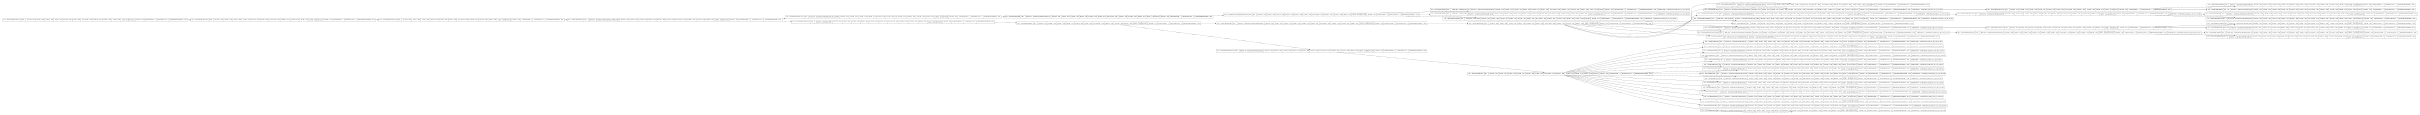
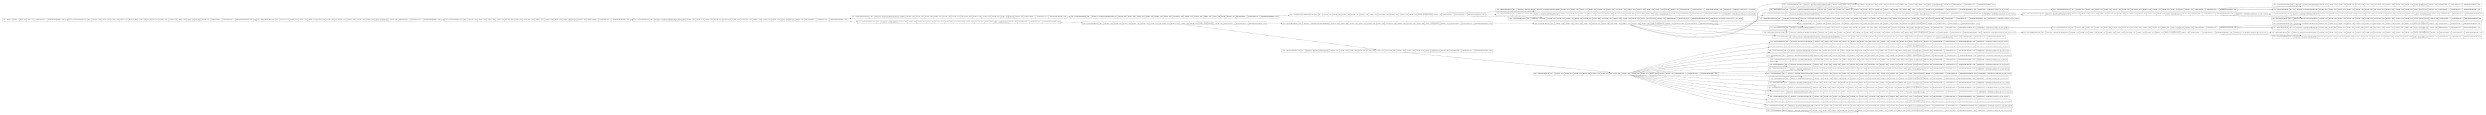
none -> (34, 20)
